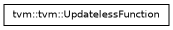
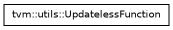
(86, 15) -> (86, 15)
